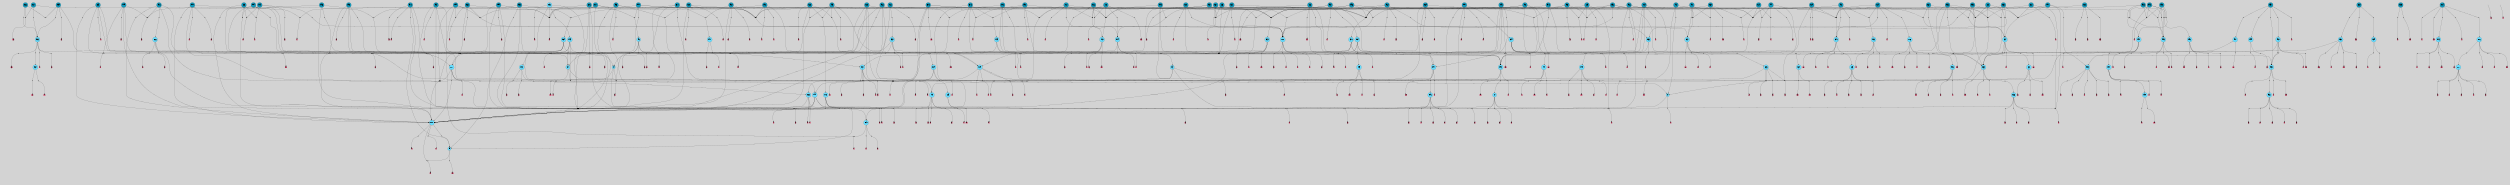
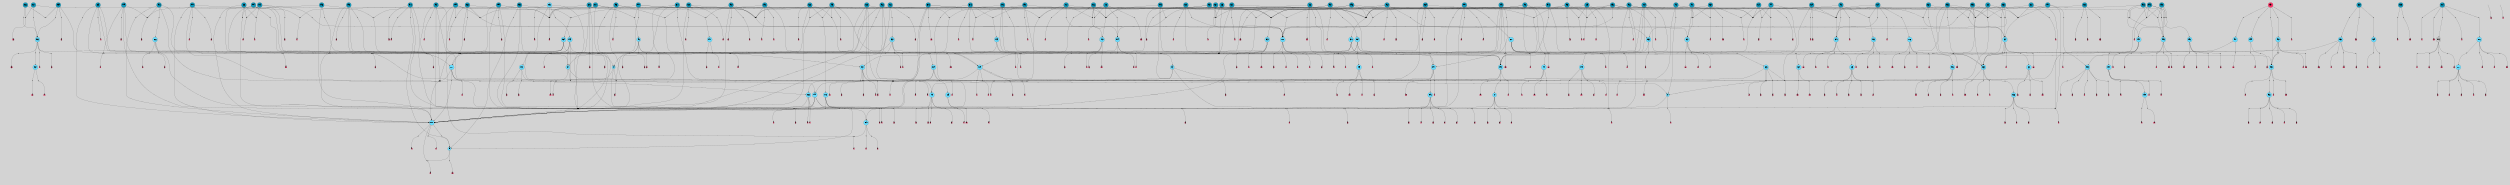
(2271, 5) -> (2271, 5)
(1511, 40) -> (1511, 40)
(2438, 40) -> (2438, 40)
